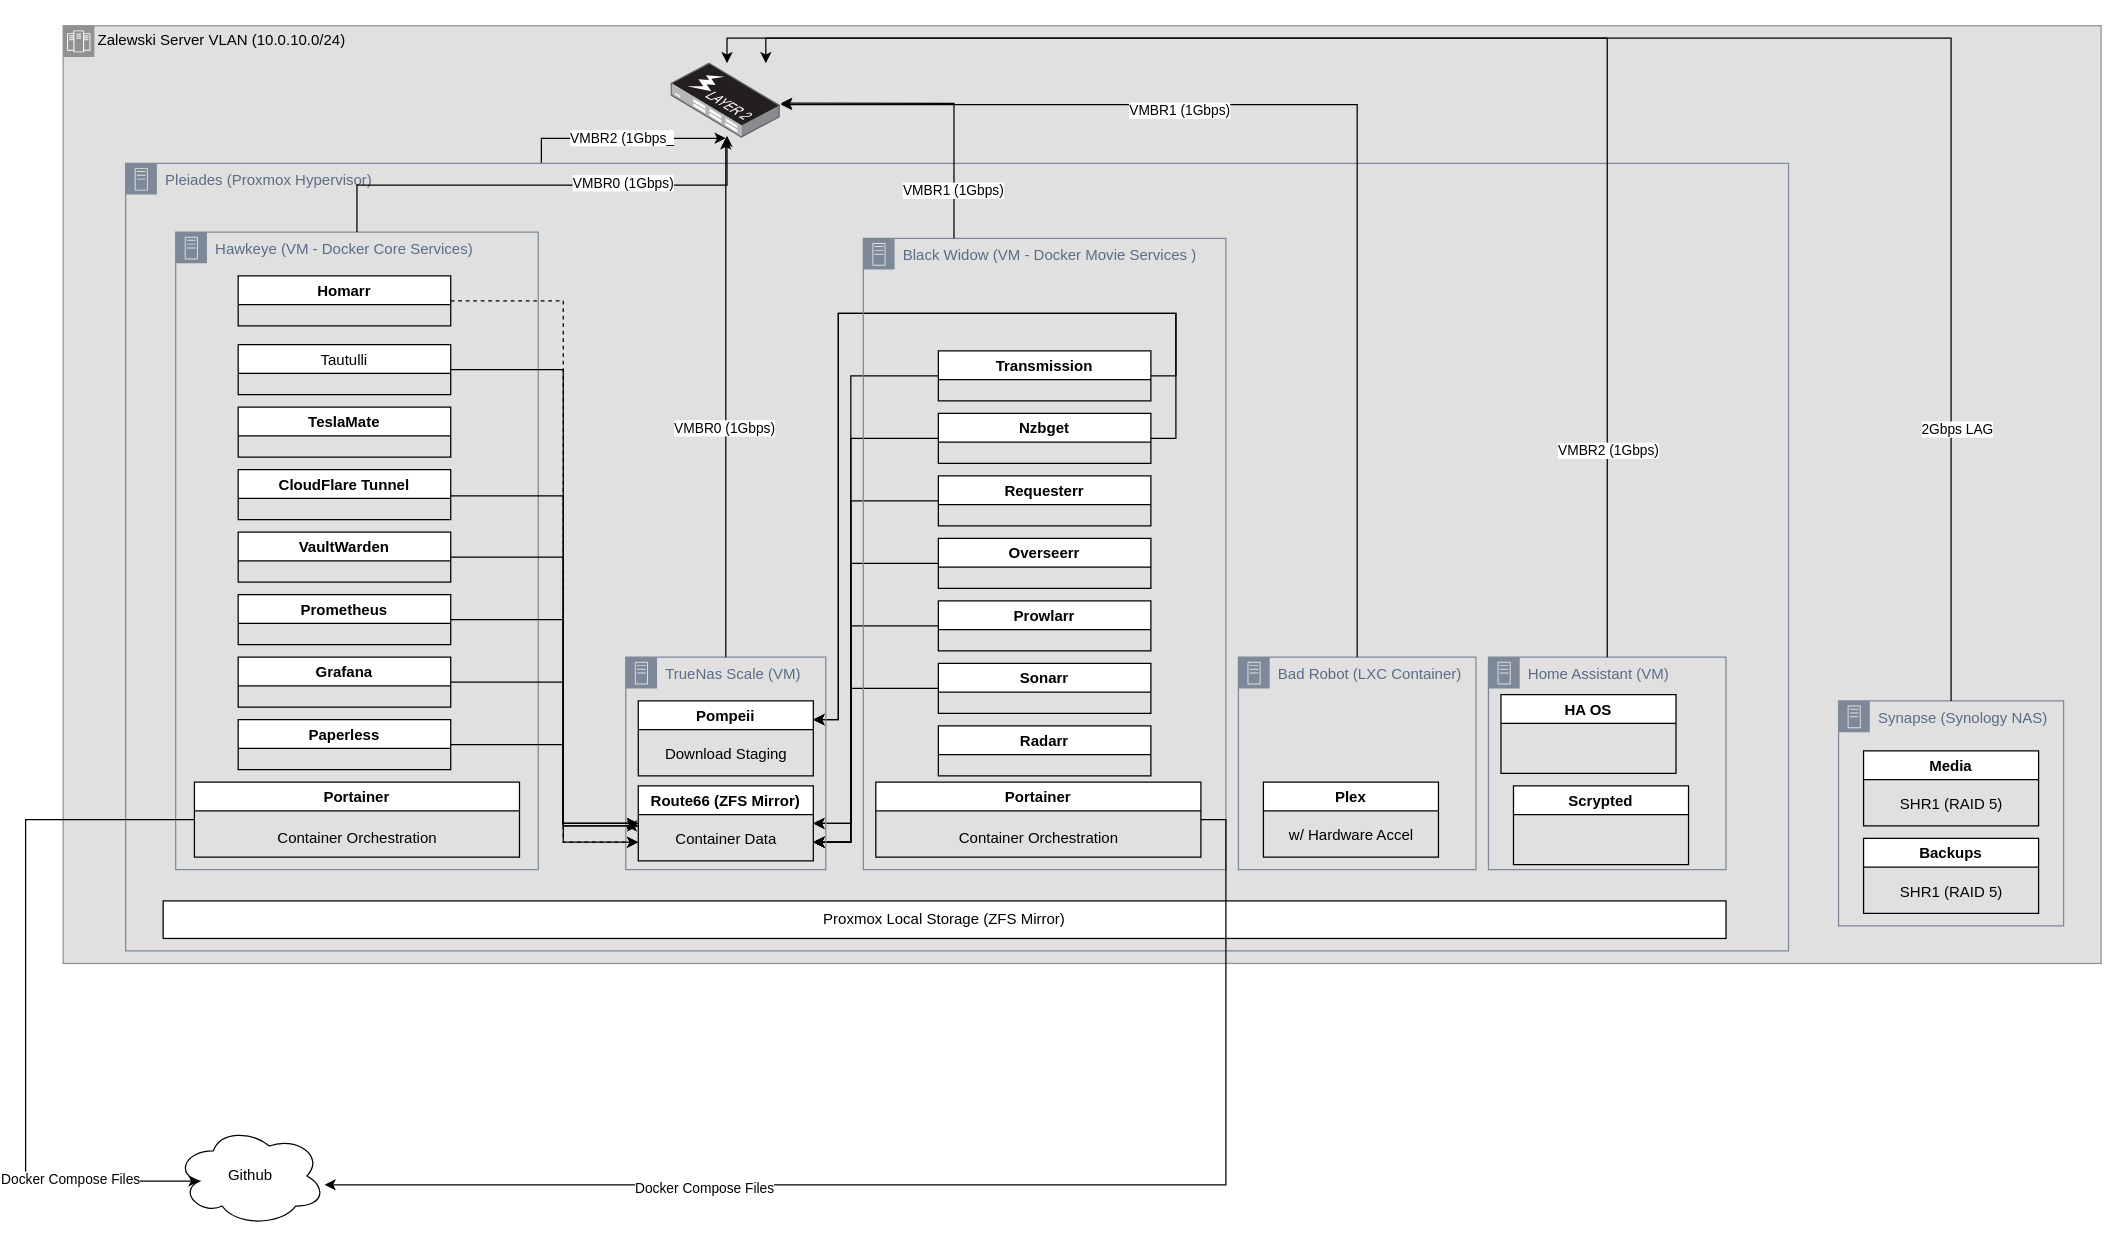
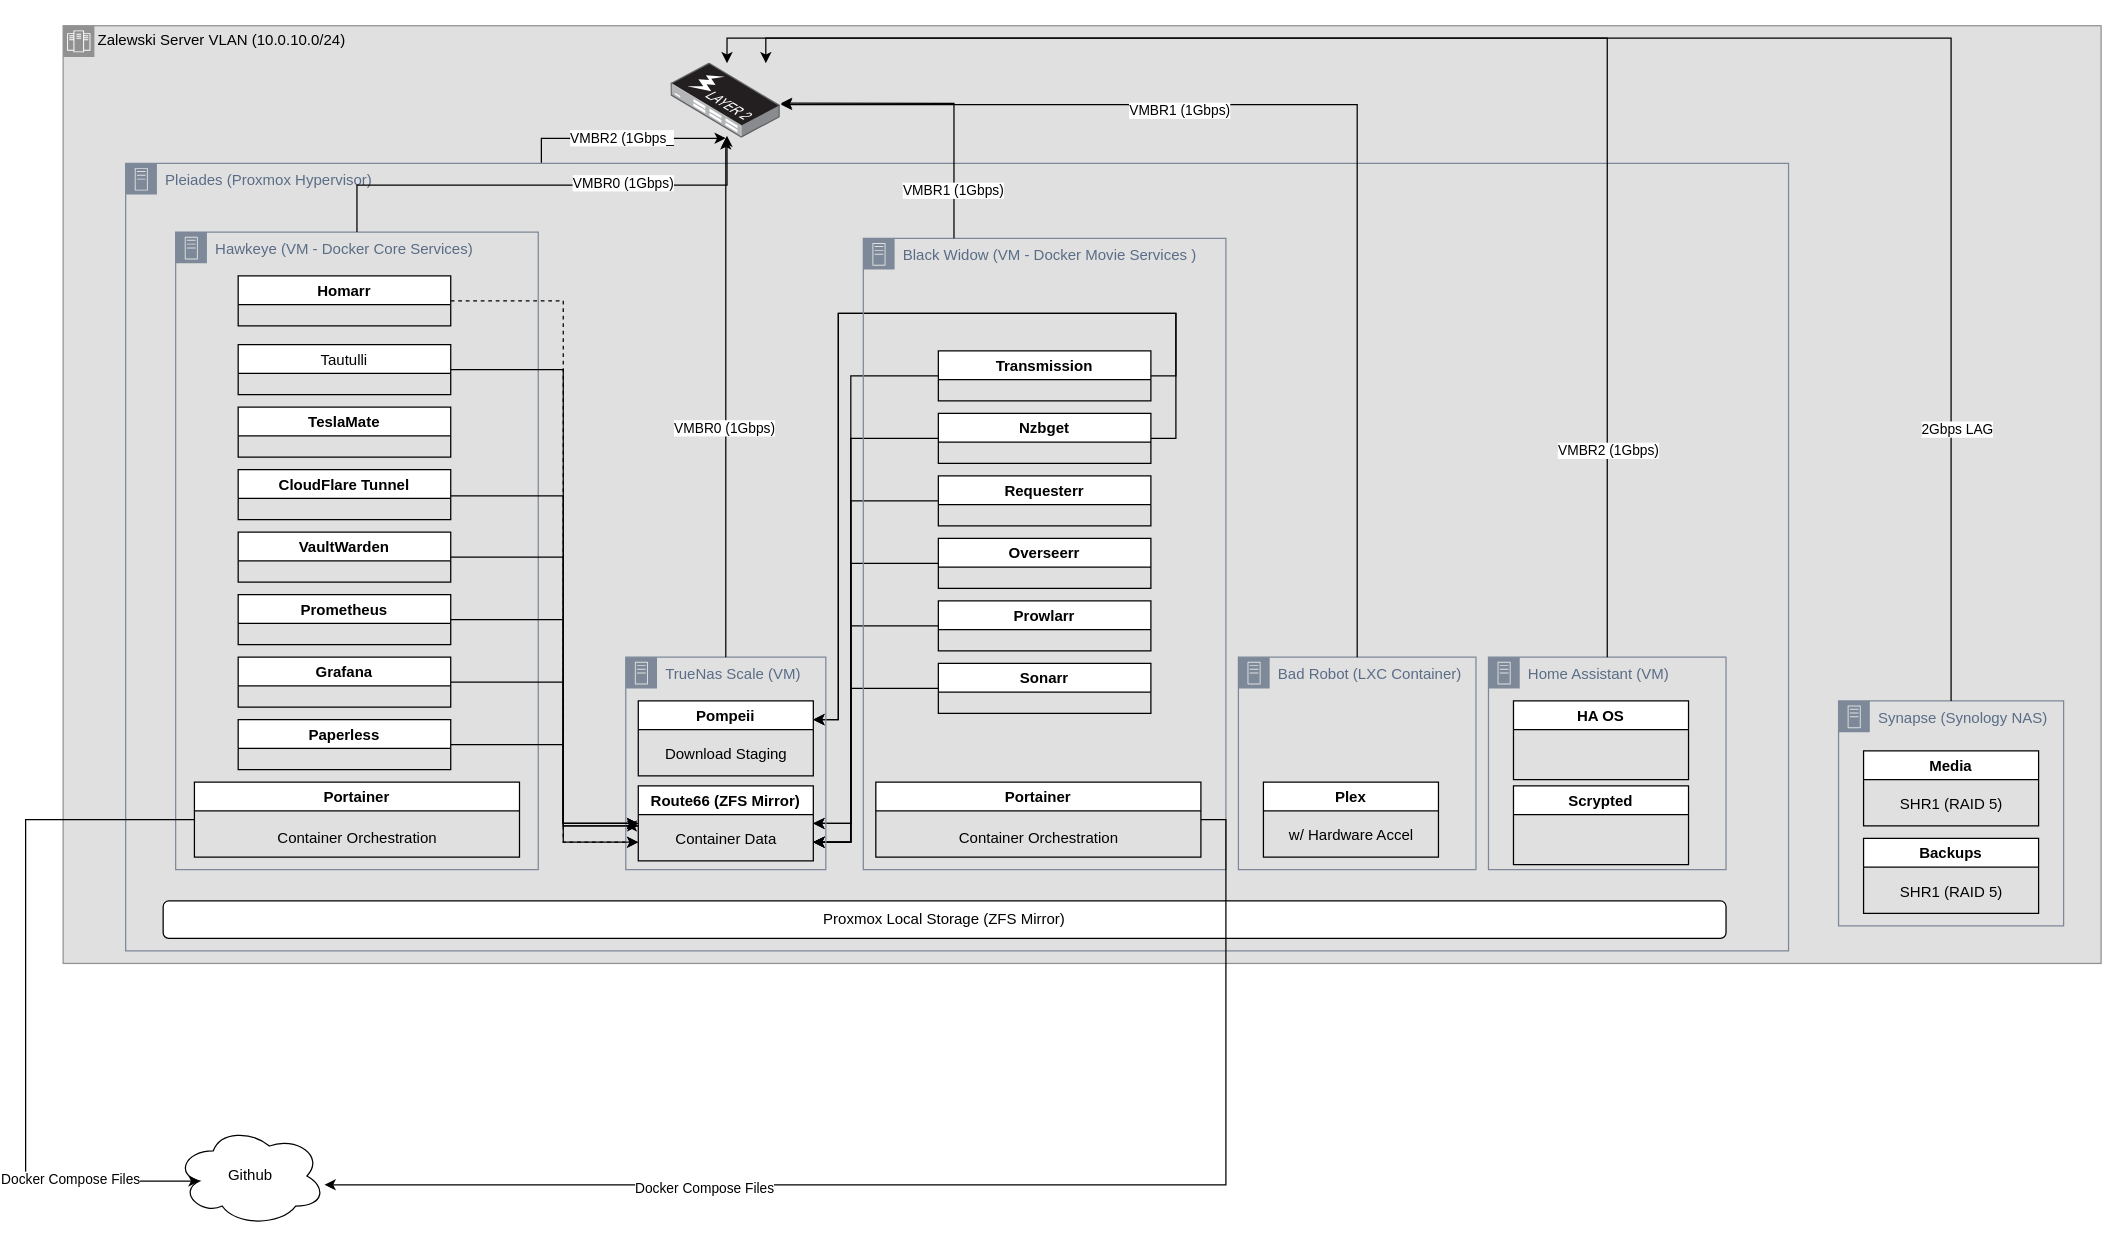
(1588, 734) -> (1601, 740)
(1044, 751) -> none
(944, 919) -> (944, 919)
